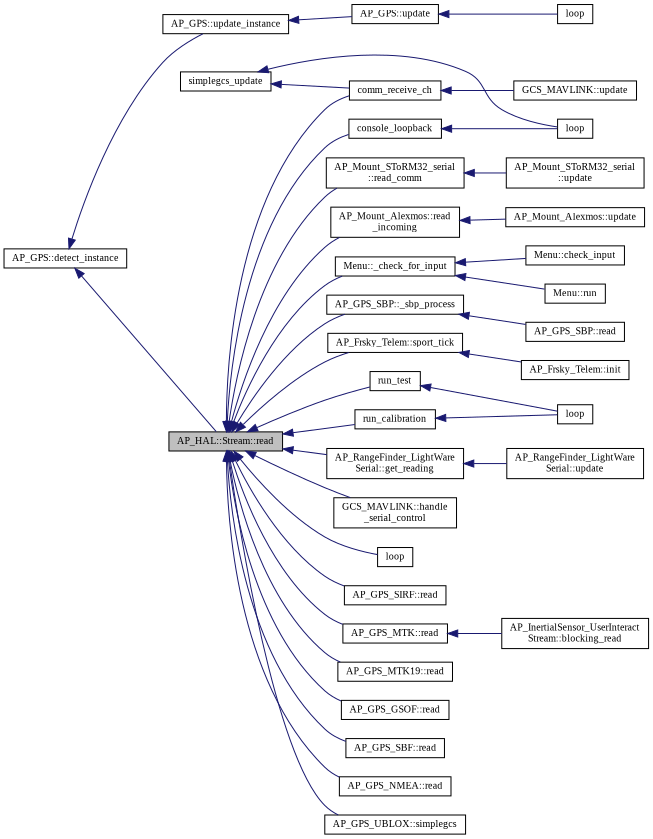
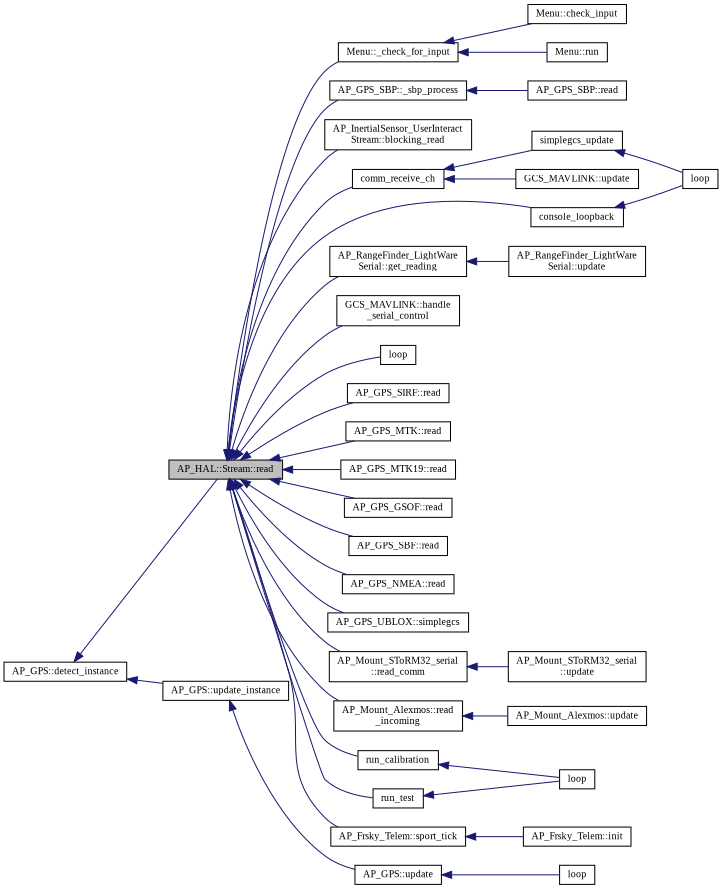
(315, 86) -> (493, 159)
(480, 634) -> (283, 220)
